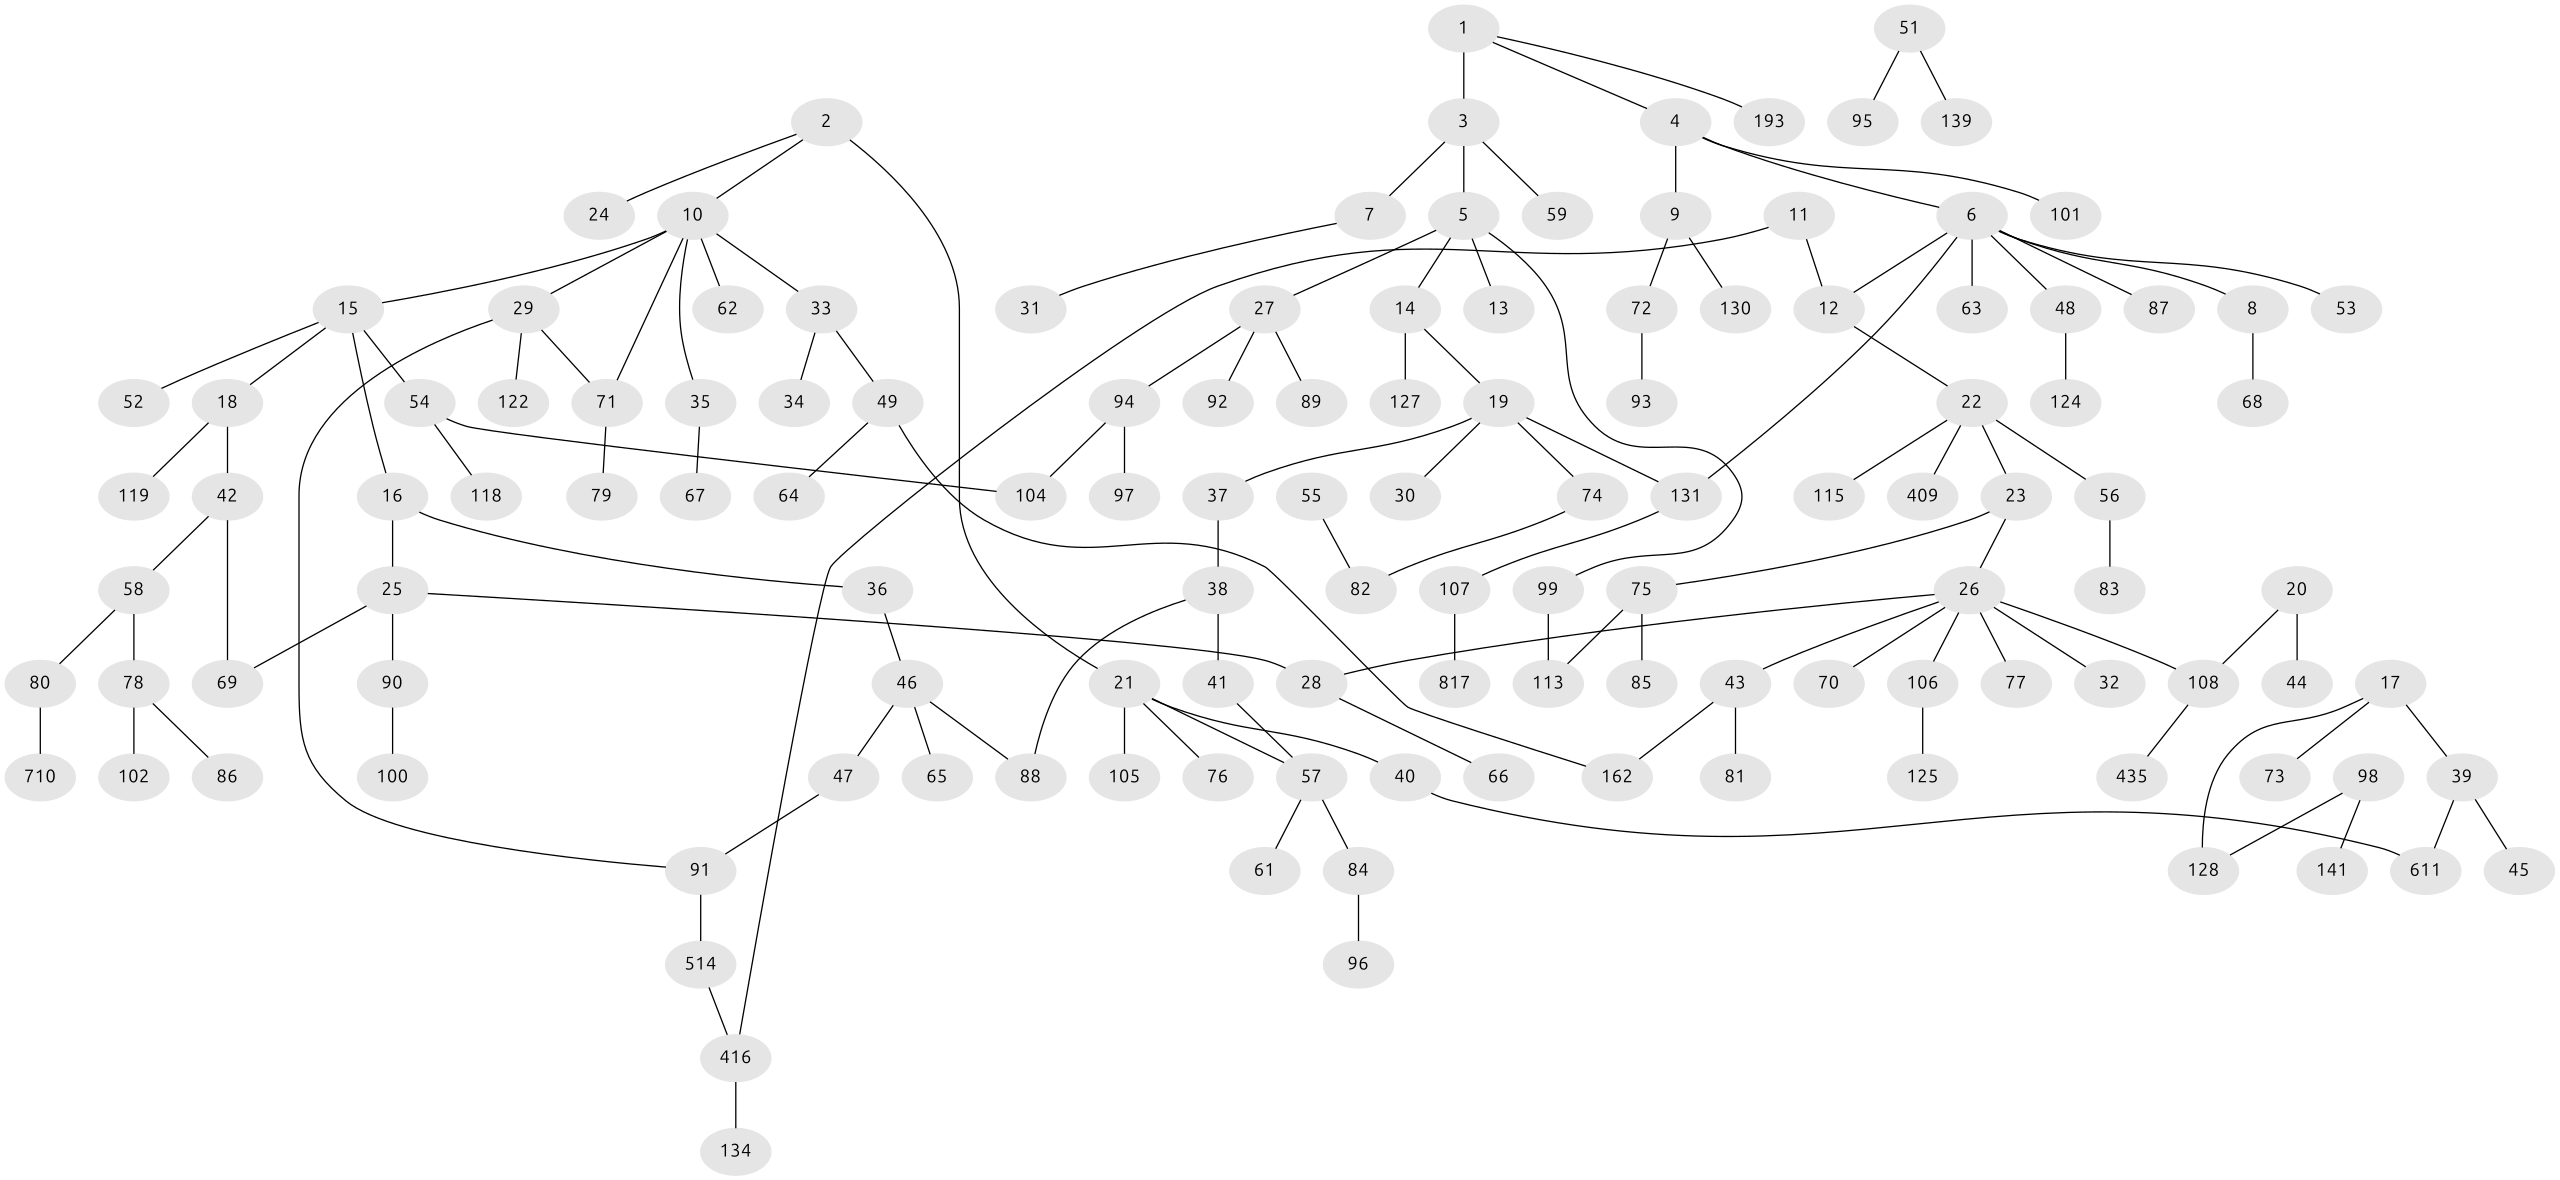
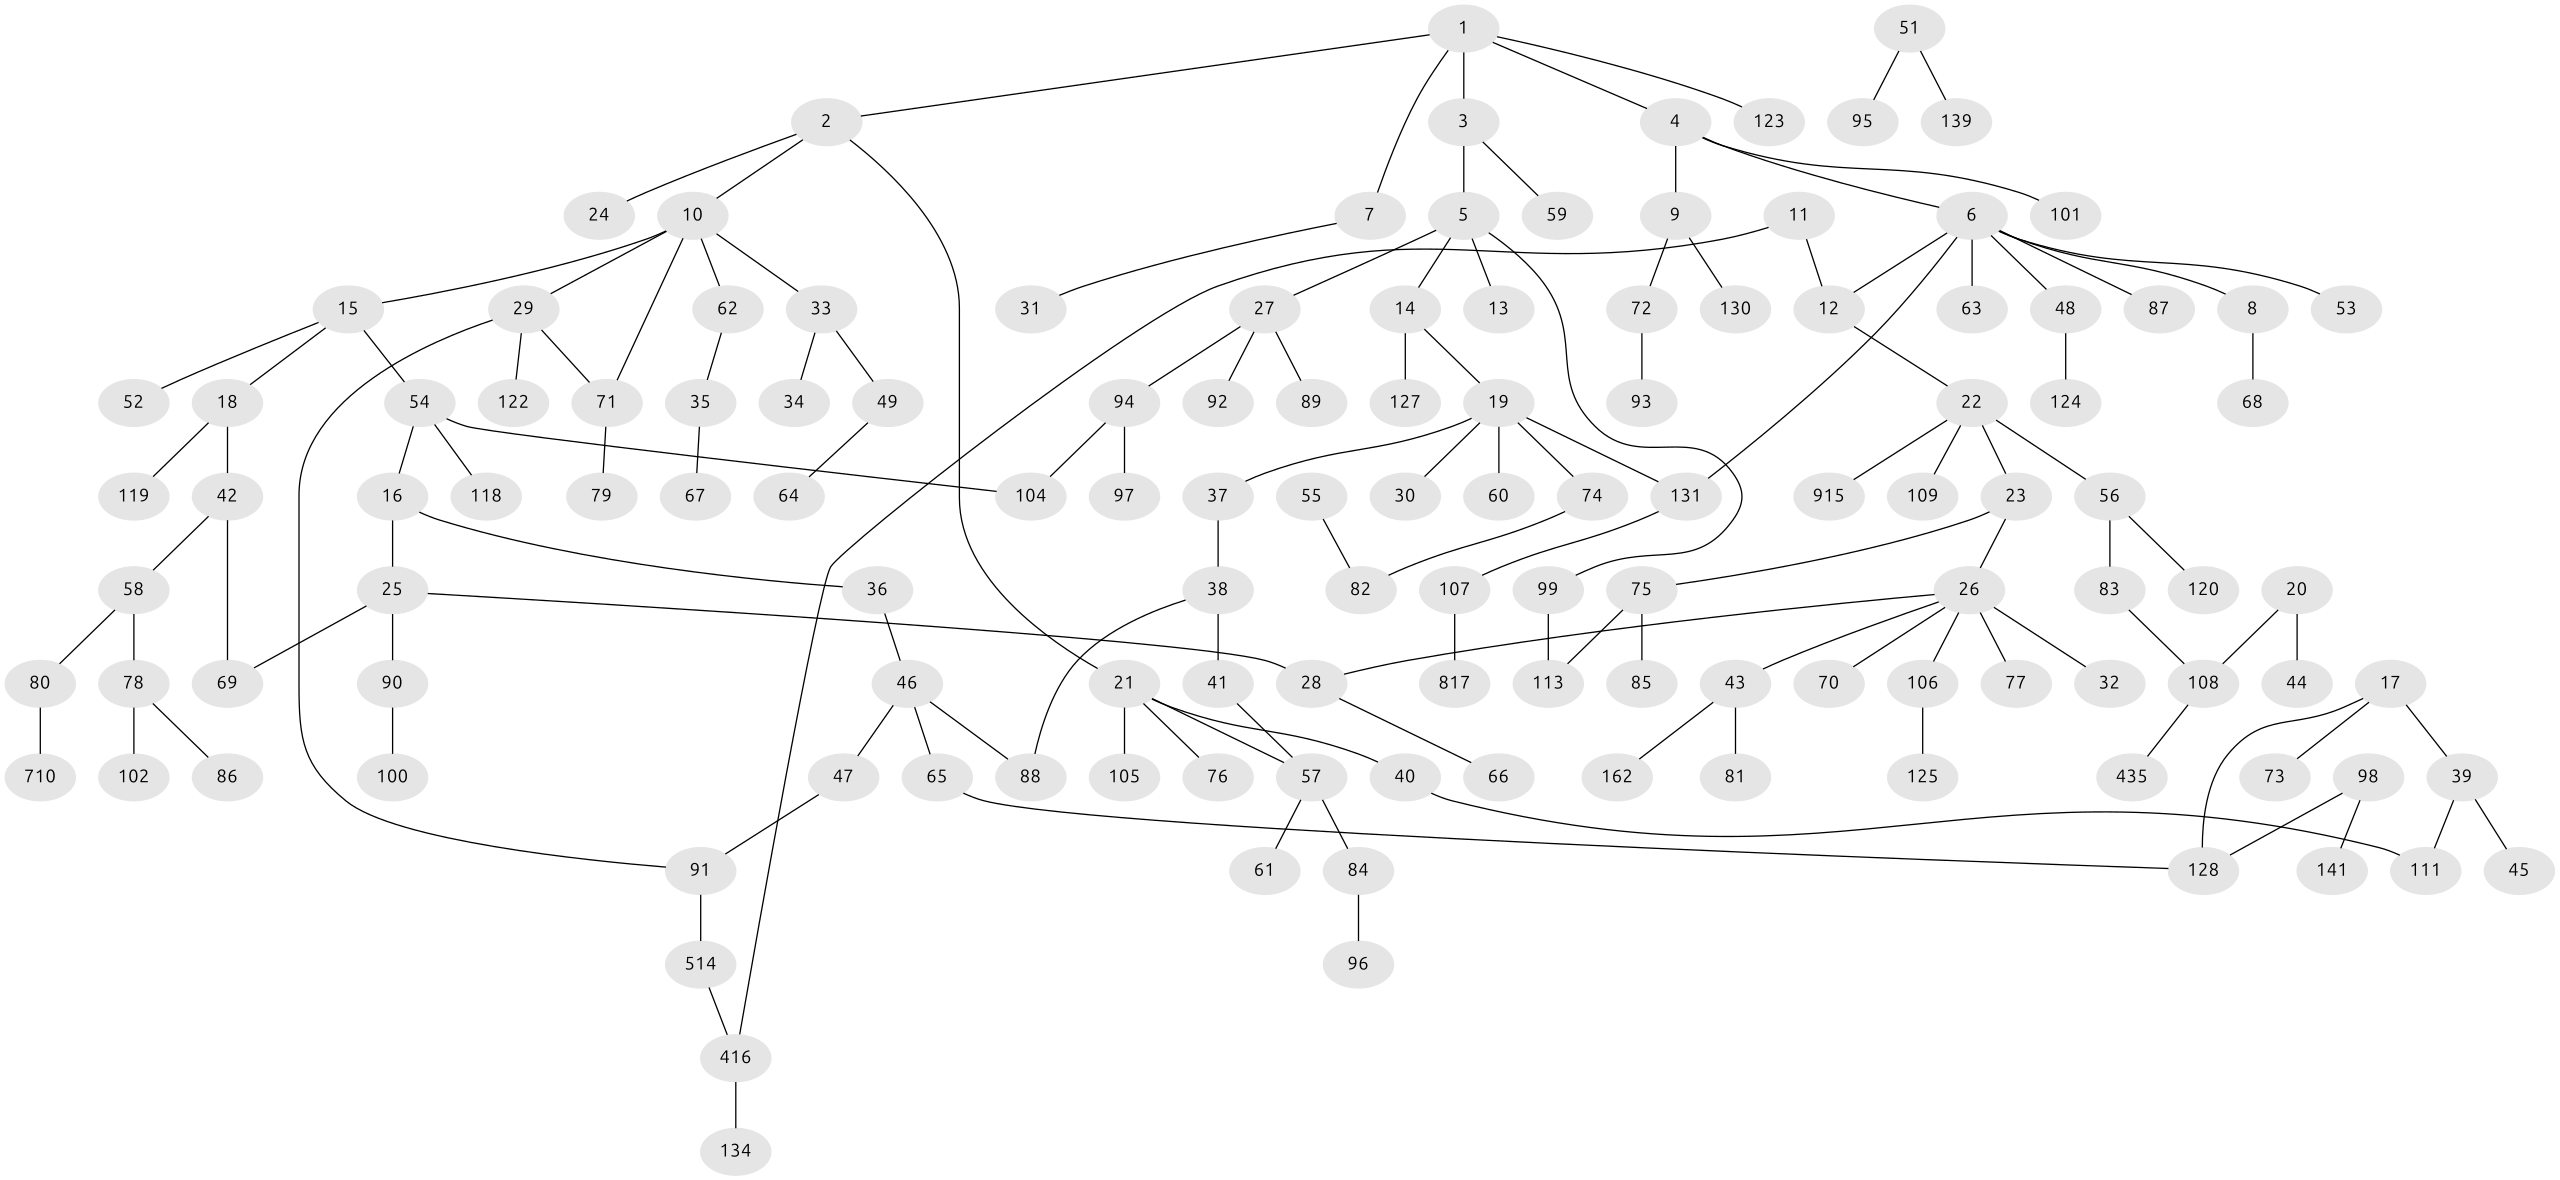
none -> (1145, 75)
(1769, 122) -> (1769, 122)
(1417, 169) -> (1407, 119)
(680, 310) -> (714, 356)
(368, 403) -> (406, 450)
none -> (1499, 497)
(1829, 497) -> (1829, 497)
(1923, 497) -> (1923, 497)
(1251, 561) -> none
none -> (2203, 590)
(2089, 634) -> (2157, 637)
none -> (1564, 844)
(2426, 871) -> (2426, 871)
